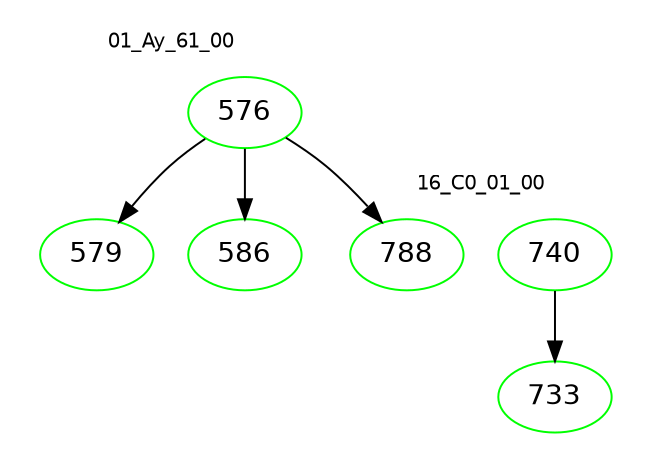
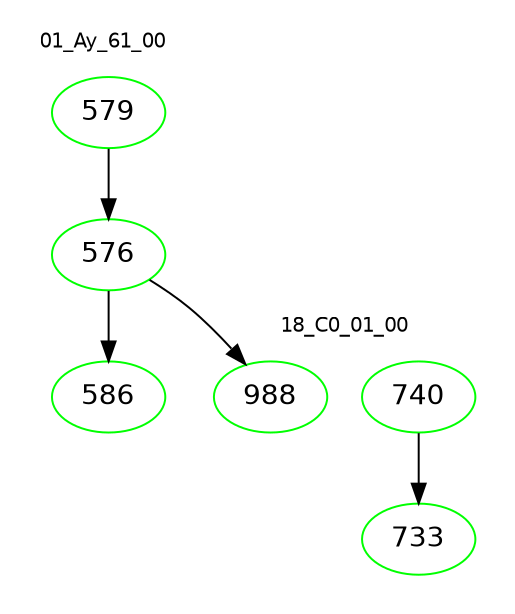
(166, 170) -> (109, 174)
(481, 185) -> (345, 327)
(407, 255) -> (271, 397)
